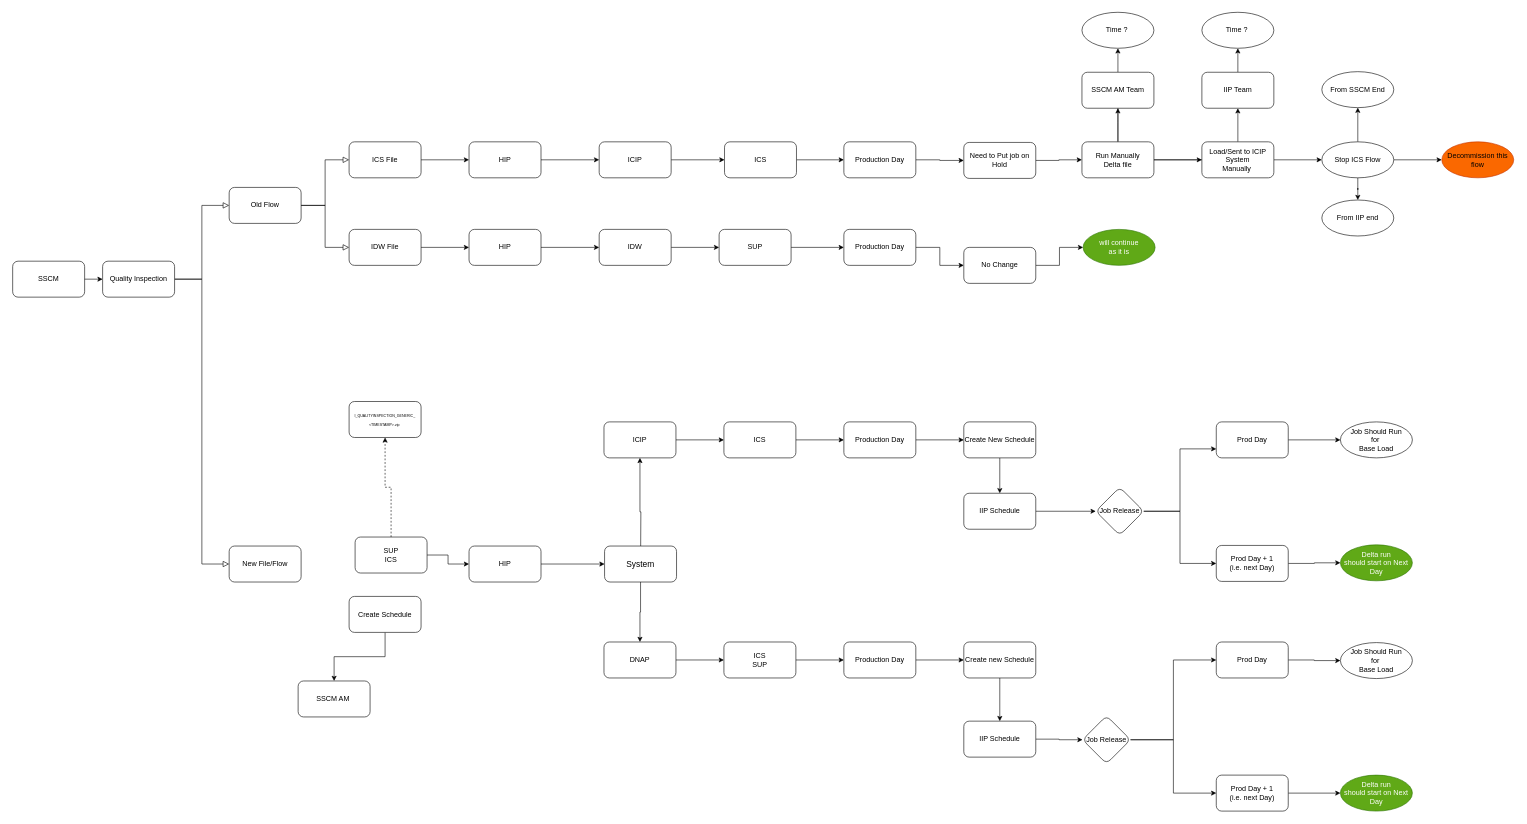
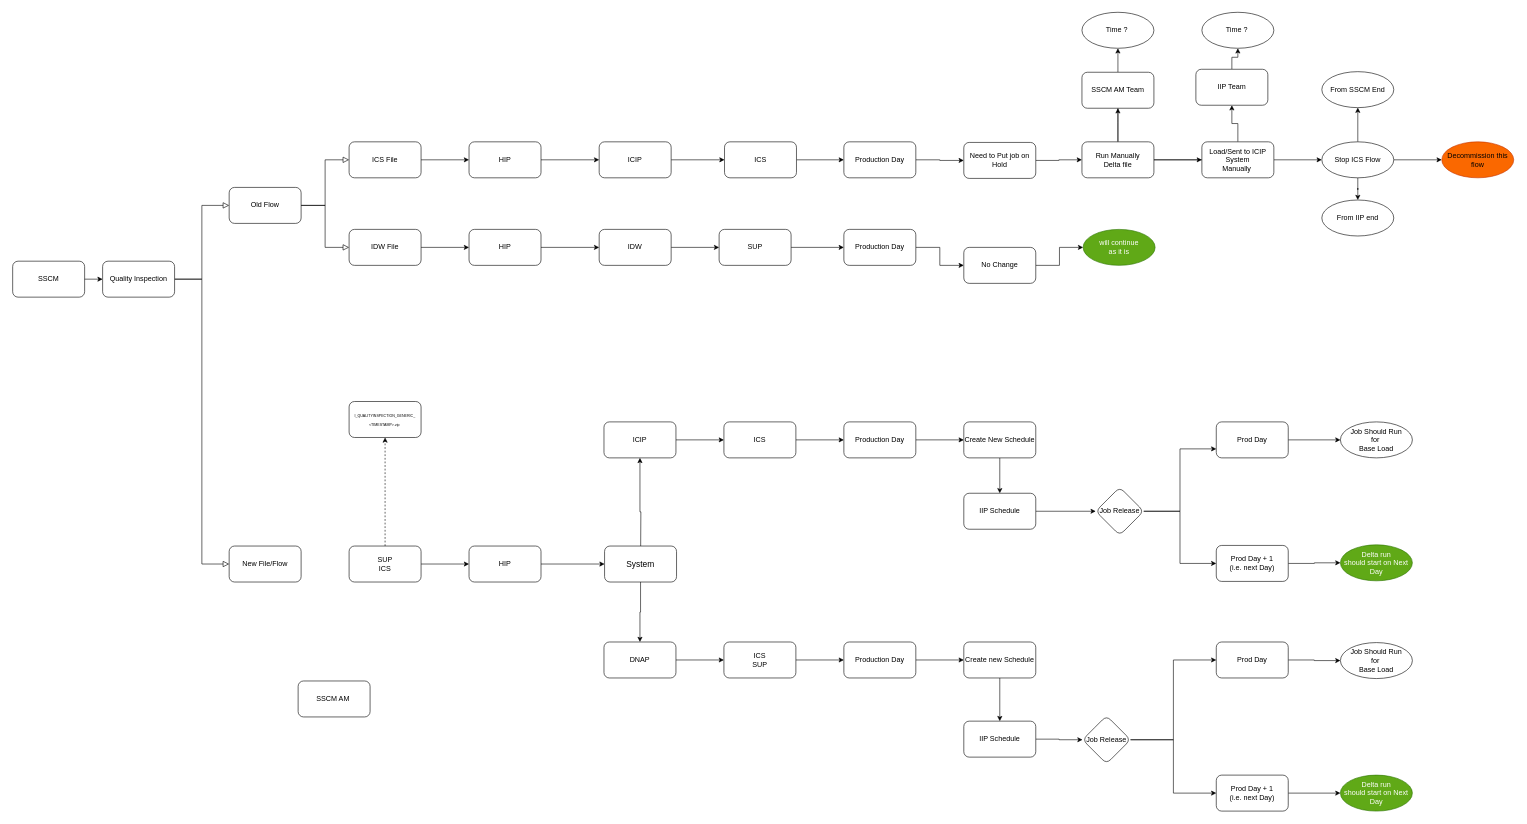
(1238, 90) -> (1232, 87)
(391, 555) -> (385, 564)
(385, 615) -> none
(385, 657) -> none
